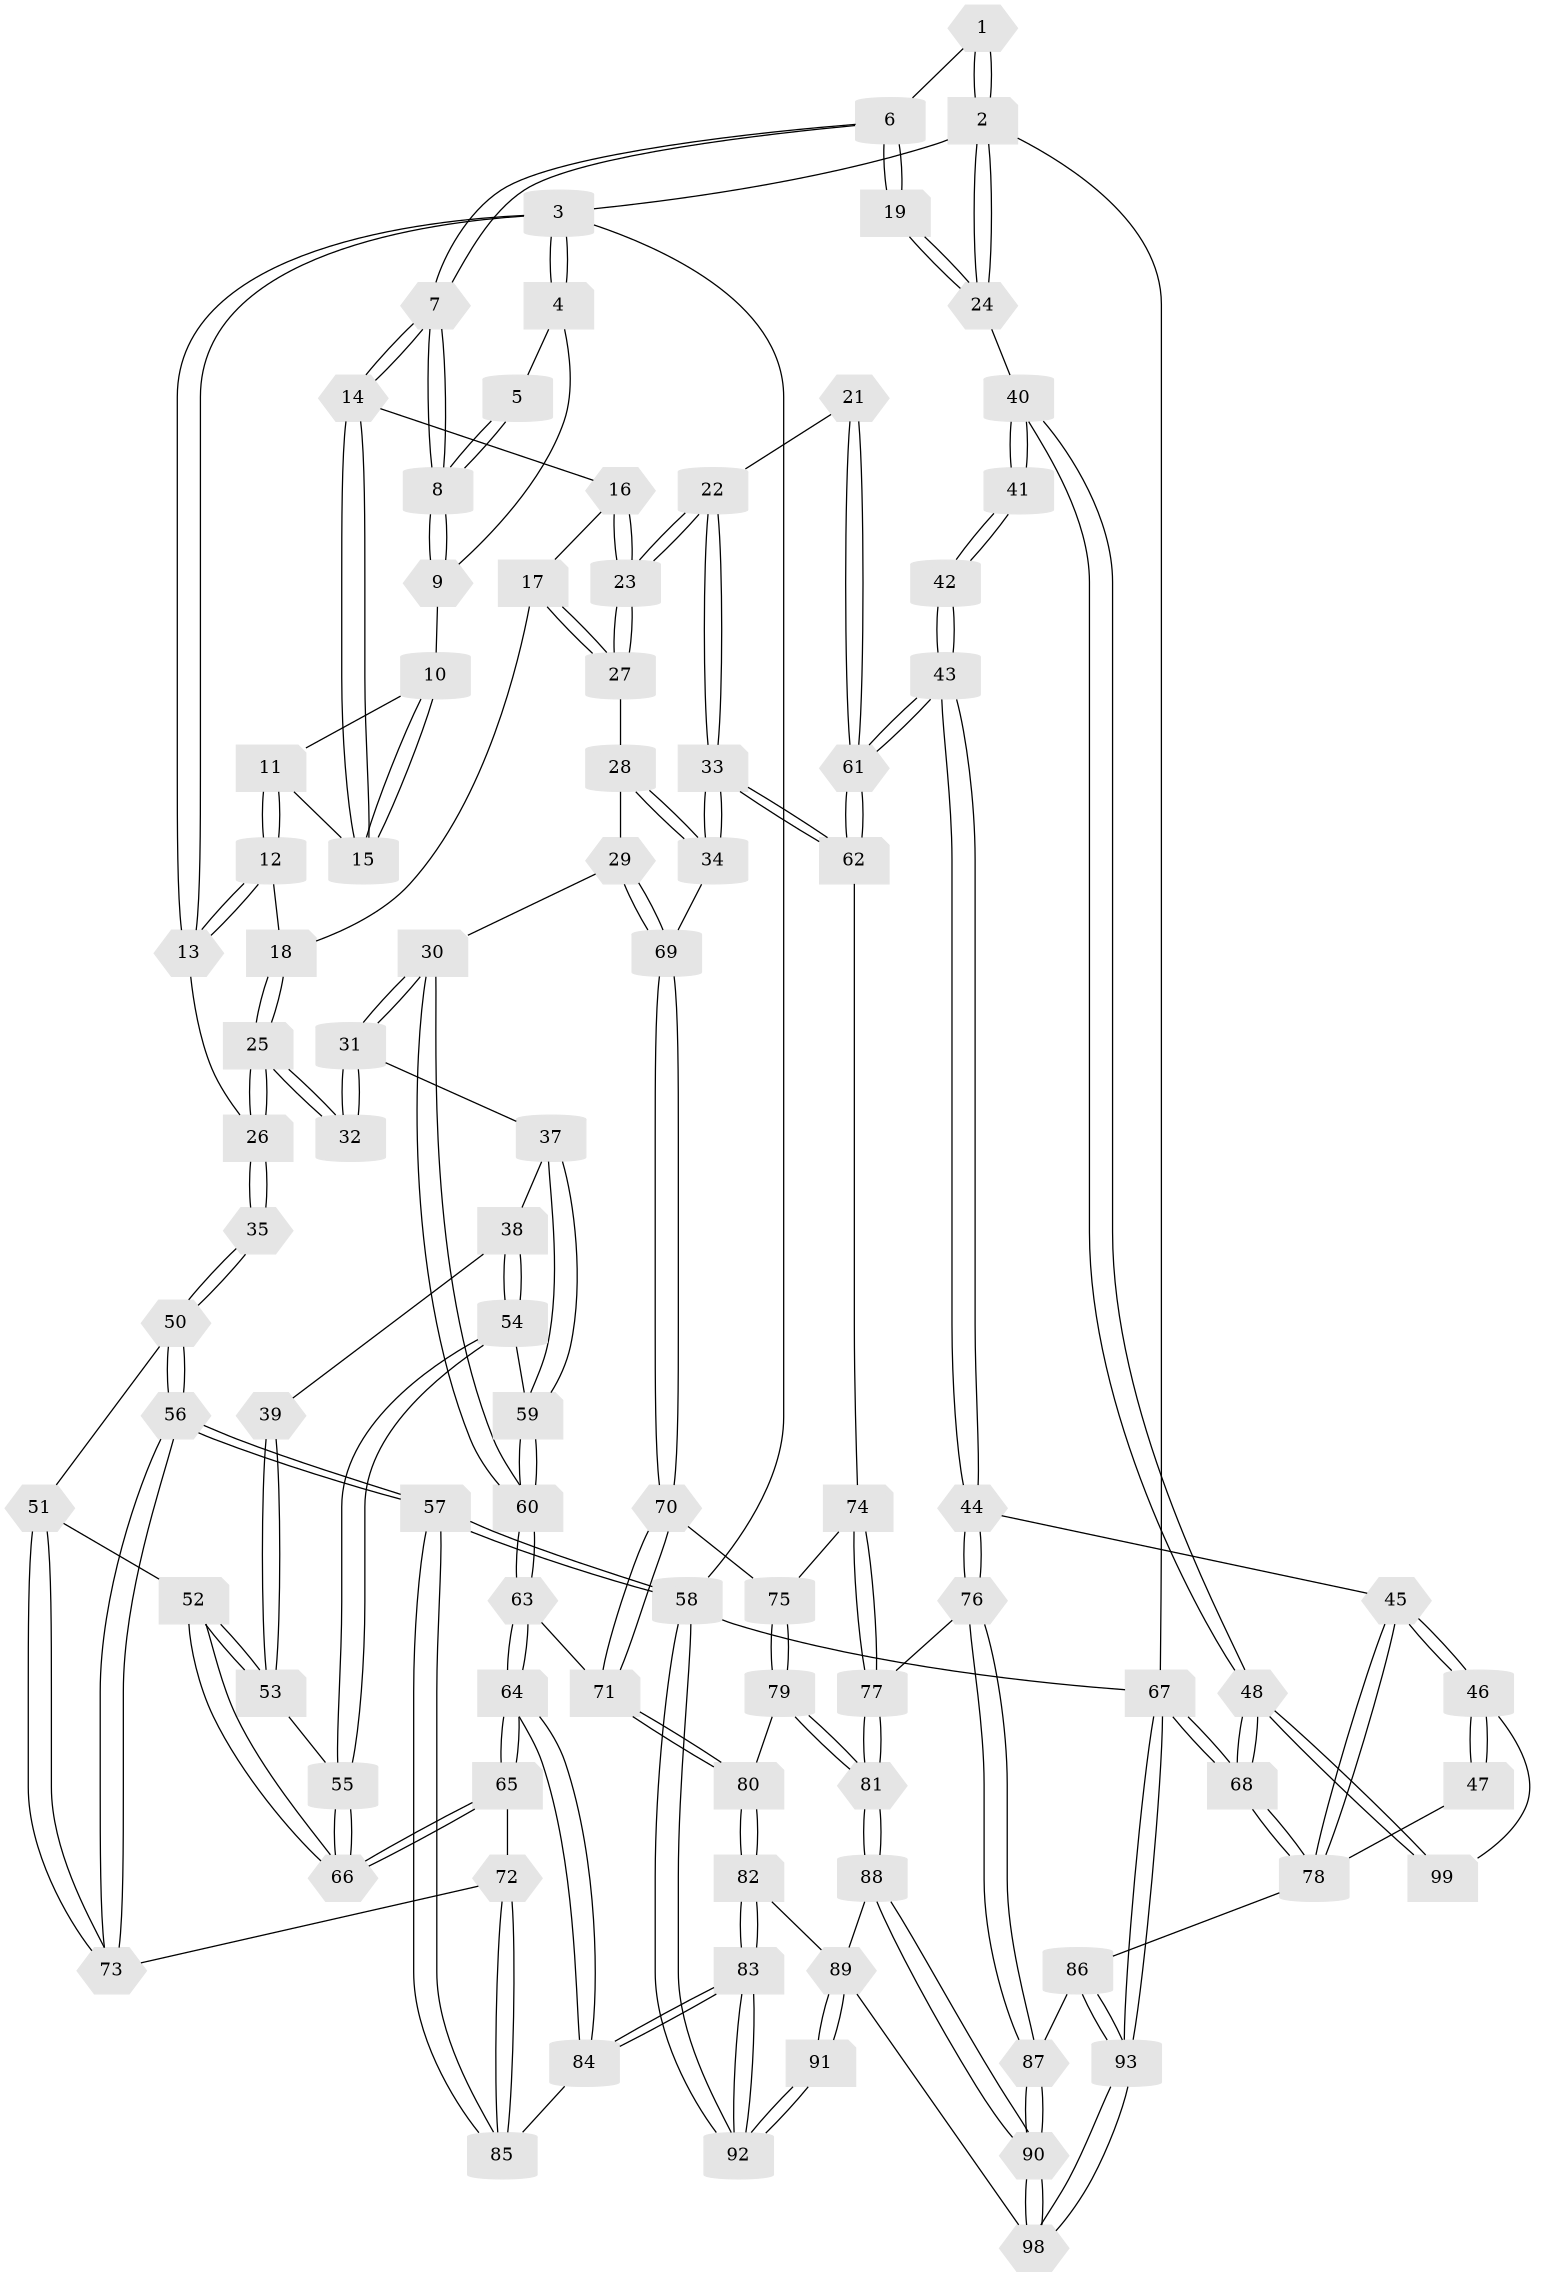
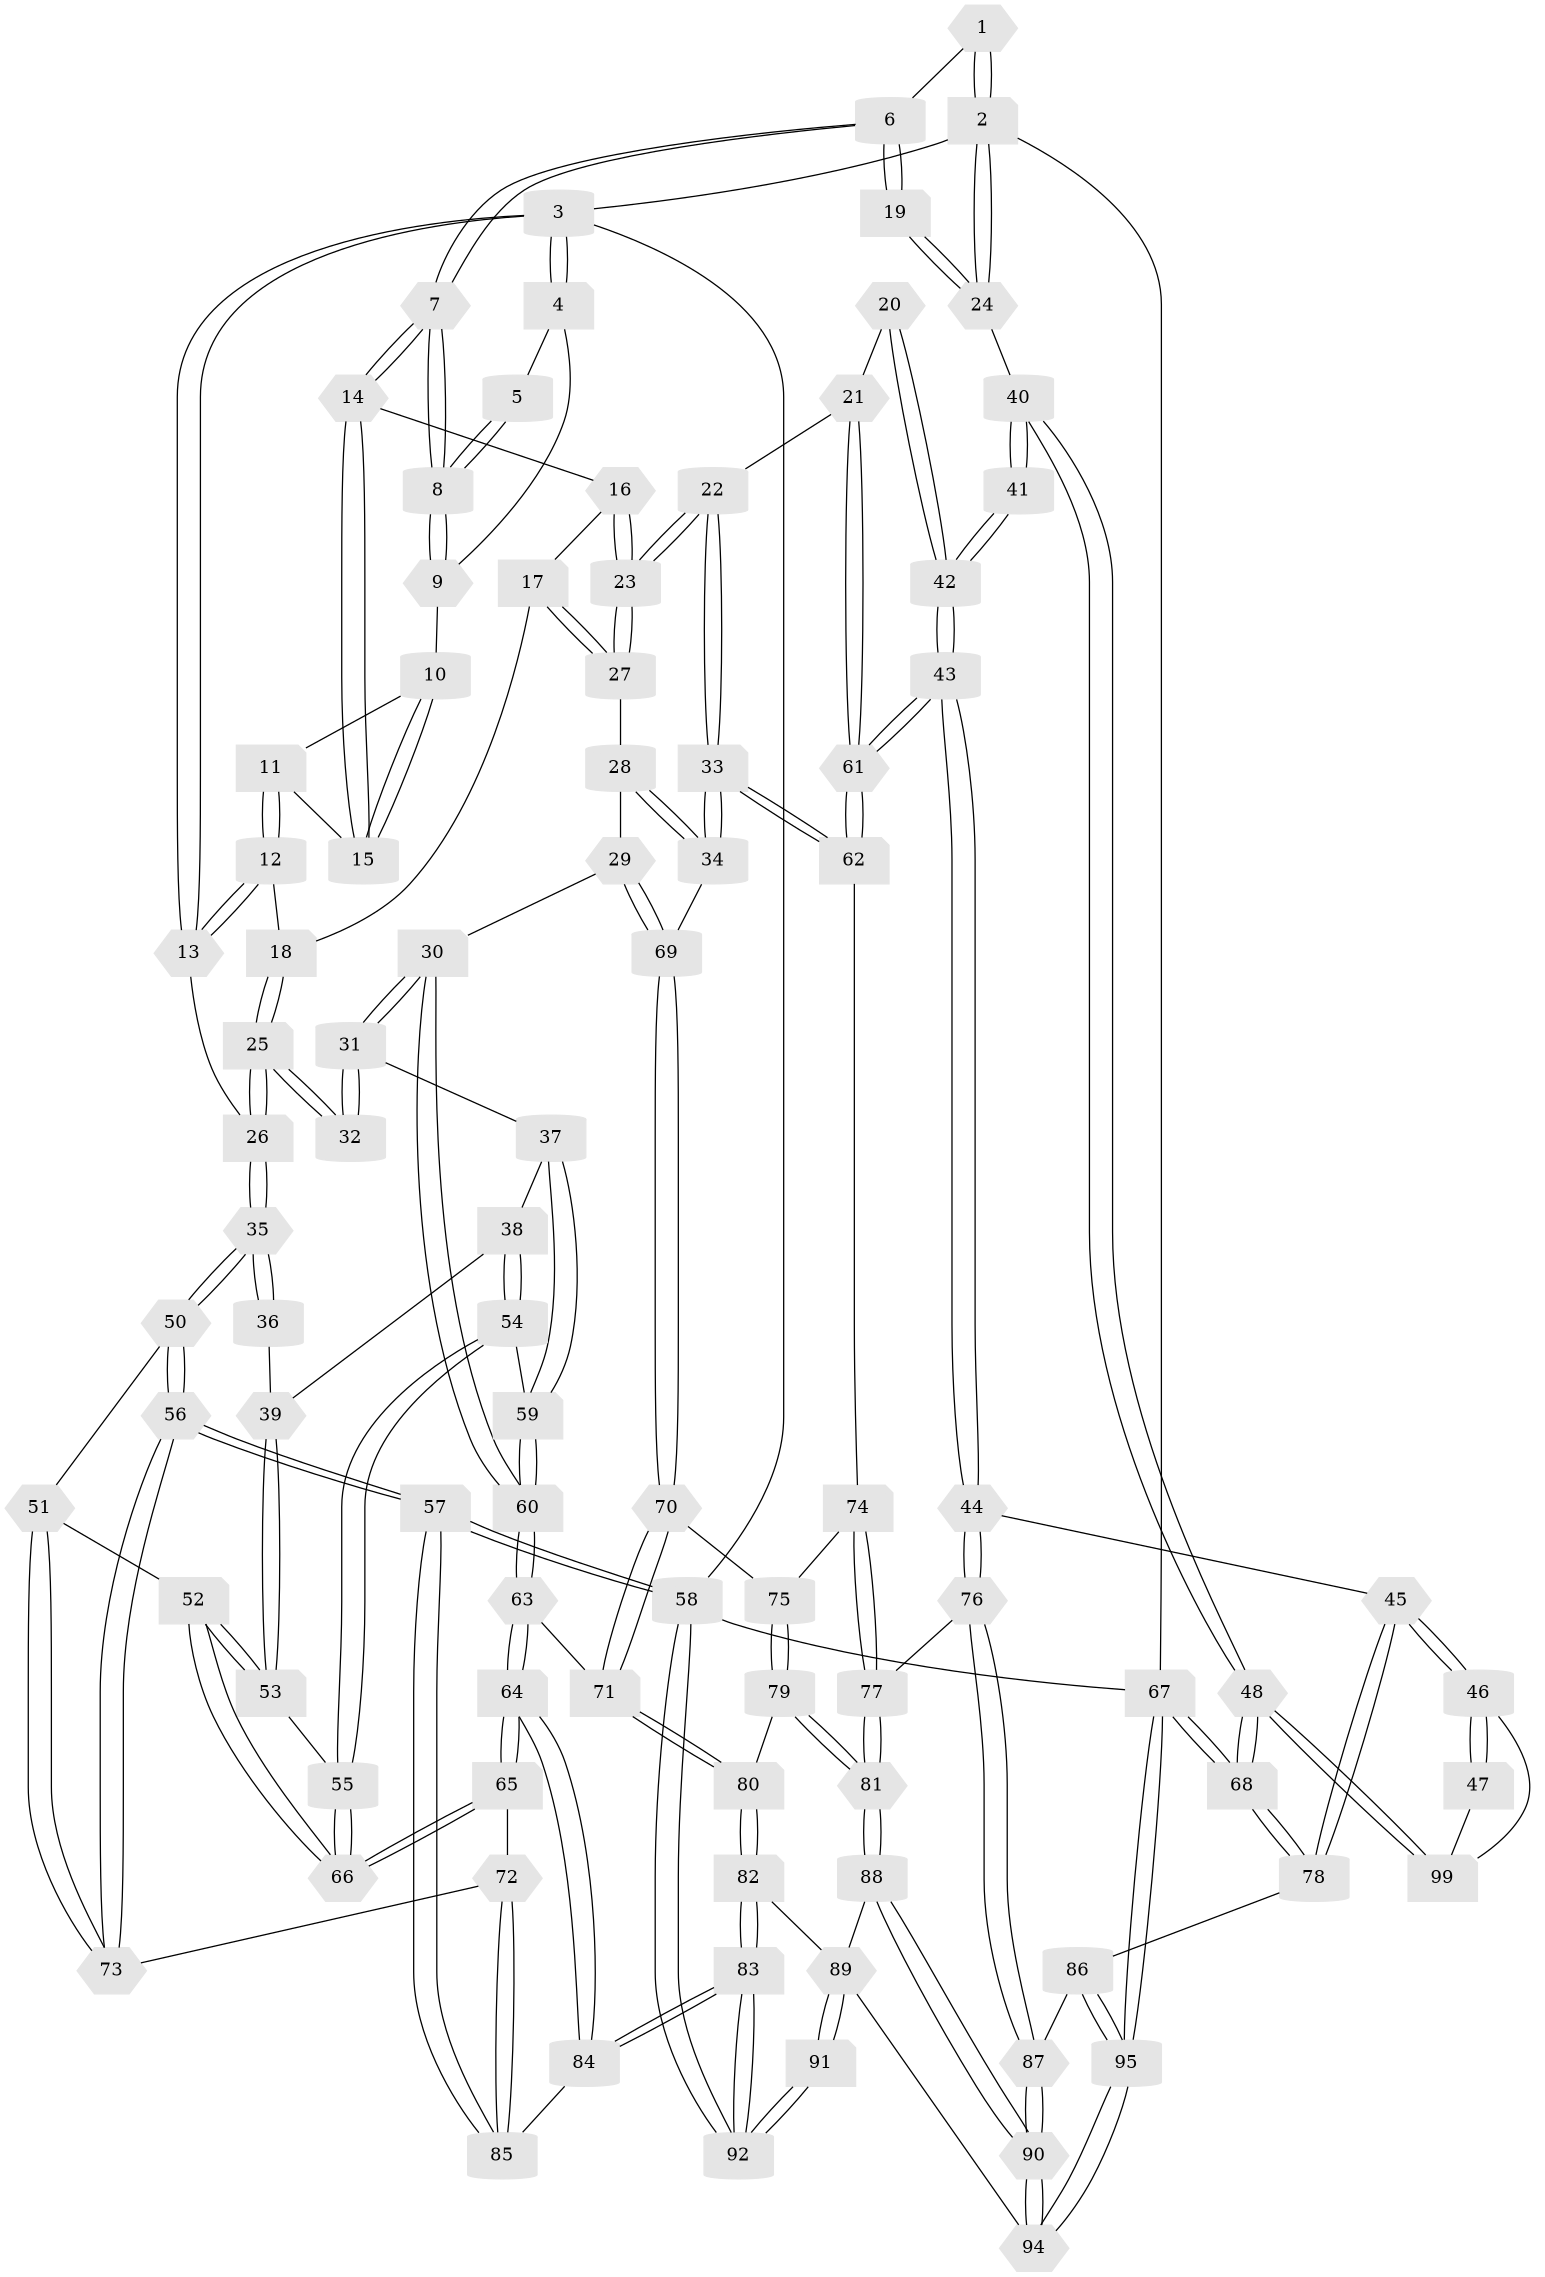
none -> (890, 306)
none -> (269, 1323)
(1408, 1826) -> (1461, 1832)
(1127, 2063) -> (1127, 2063)
(1034, 2248) -> (1034, 2248)
